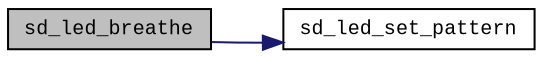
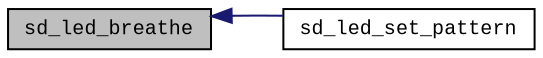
(237, 43) -> (257, 16)
